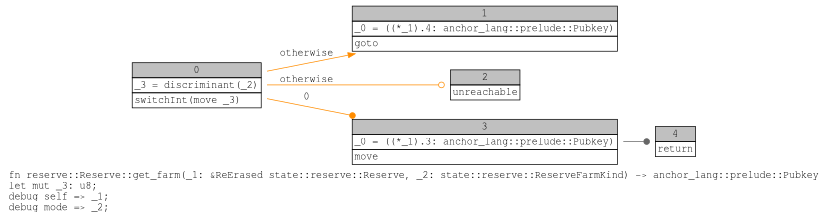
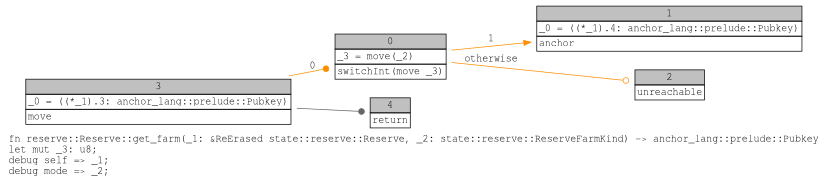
(367, 43) -> (557, 43)
(307, 53) -> (491, 39)
(197, 85) -> (376, 56)
(308, 107) -> (306, 73)
